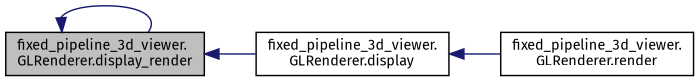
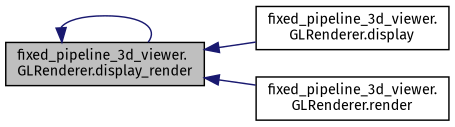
(482, 54) -> (237, 83)
